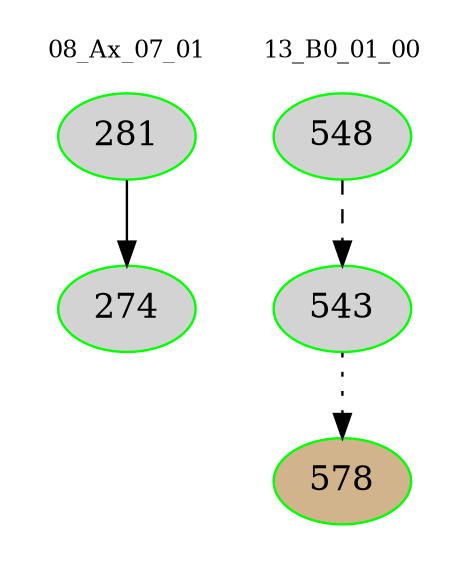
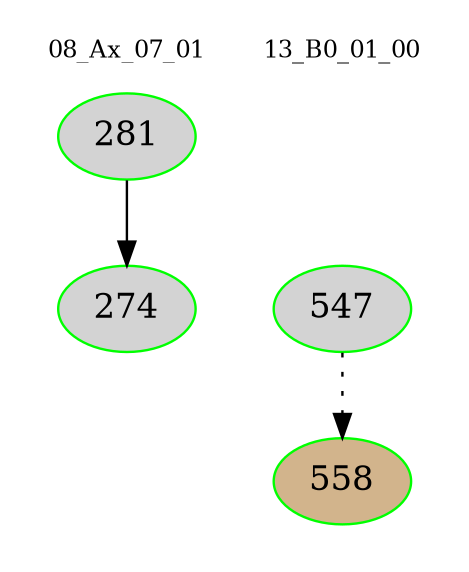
(342, 136) -> none
(342, 309) -> (342, 309)
(342, 481) -> (342, 481)
